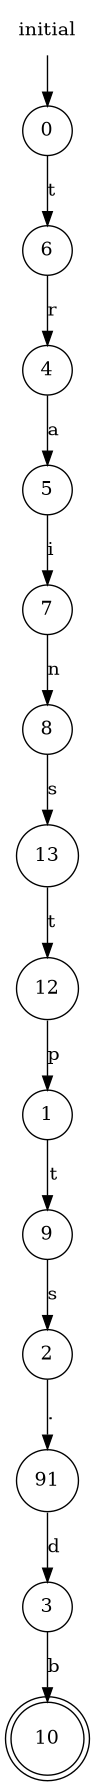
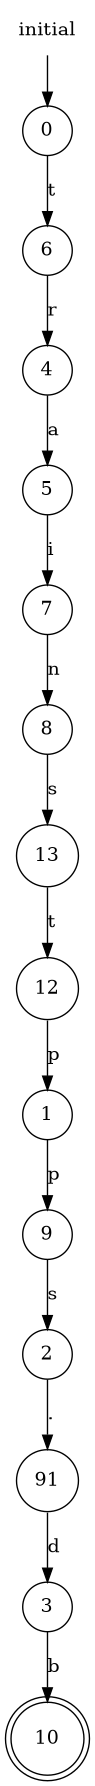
(54, 1175) -> (54, 1175)
